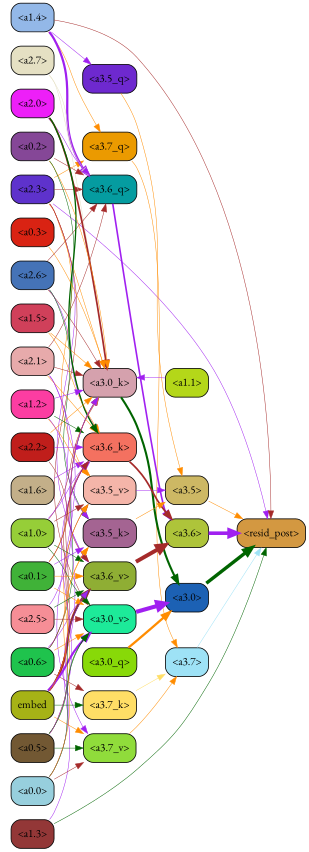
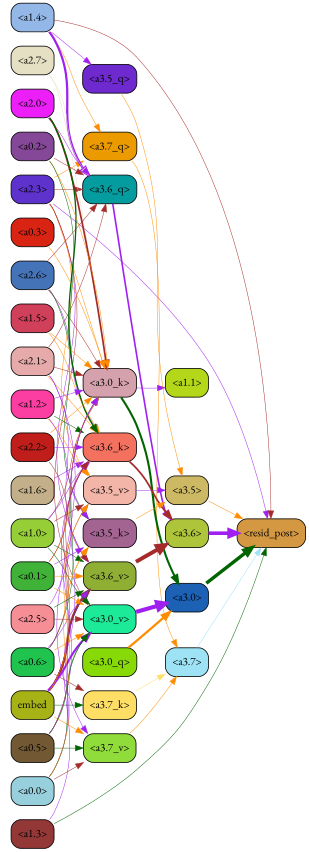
(154, 377) -> (147, 388)
